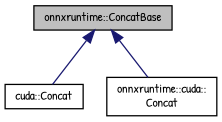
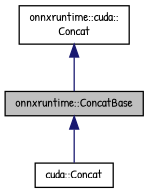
(134, 59) -> (74, 74)
